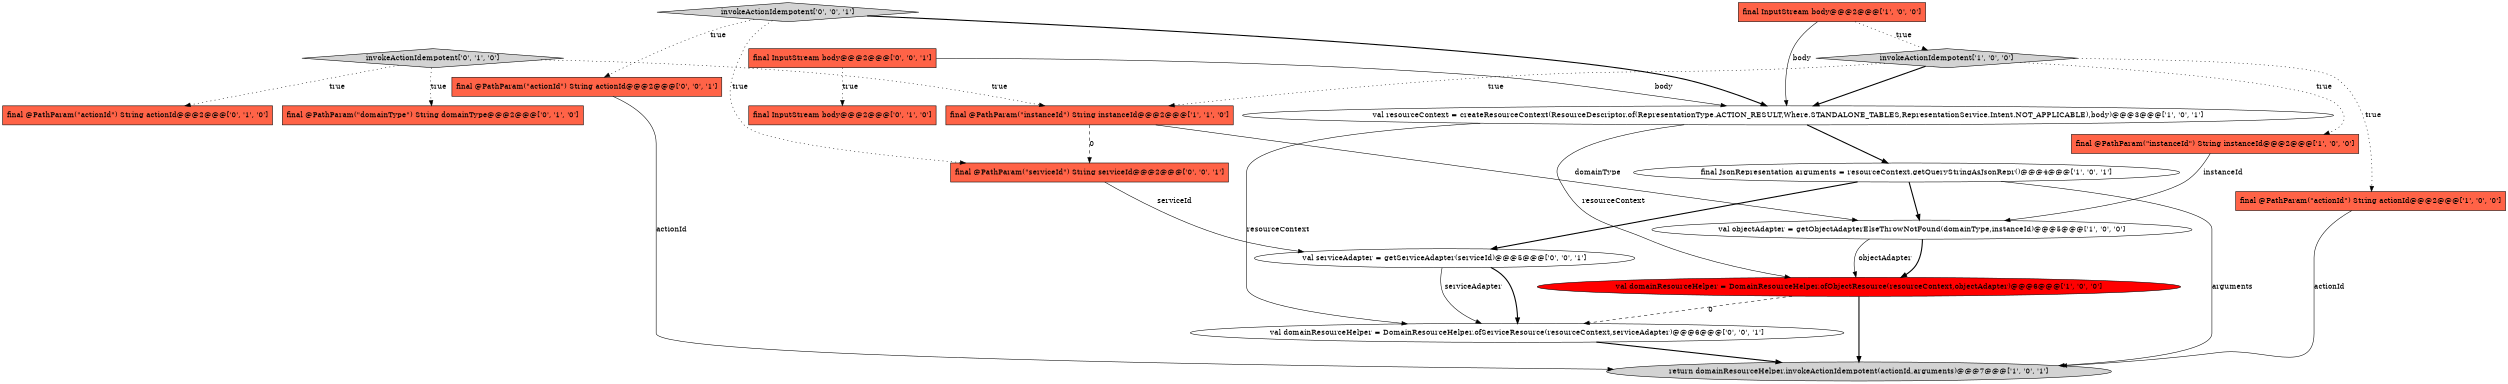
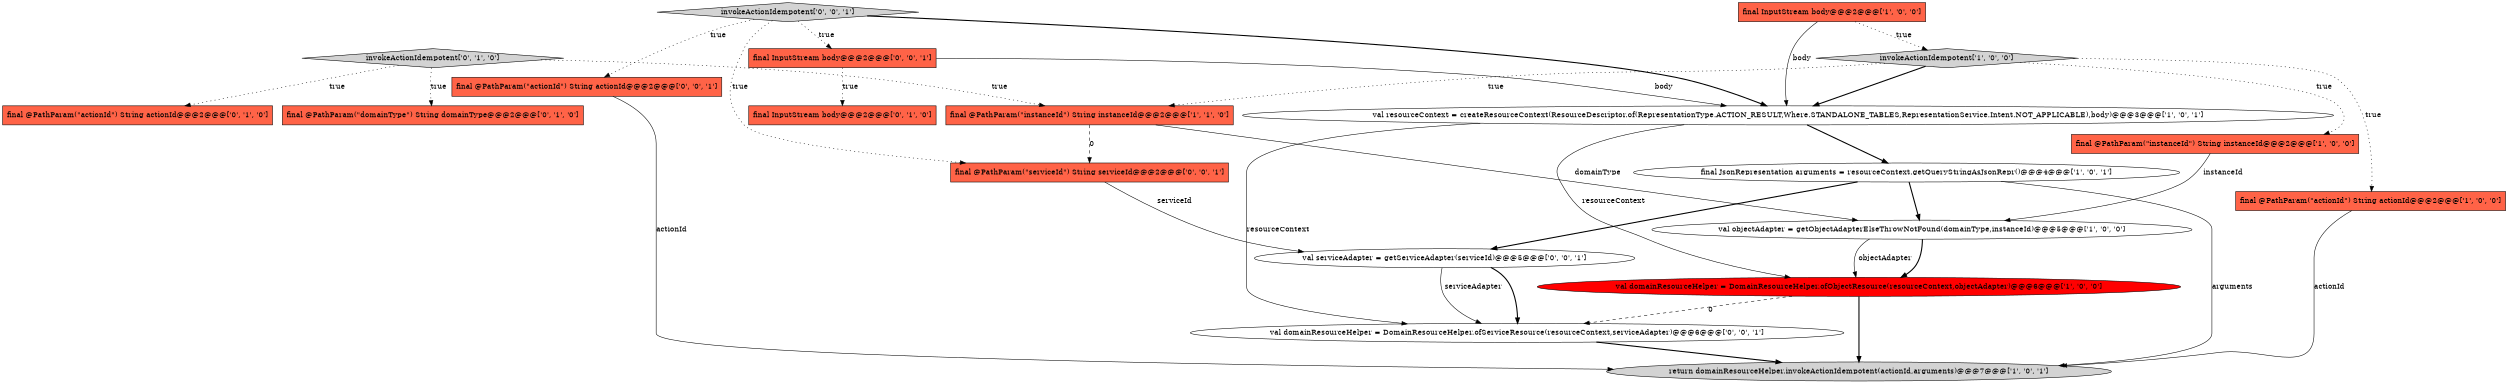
none -> (813, 33)
